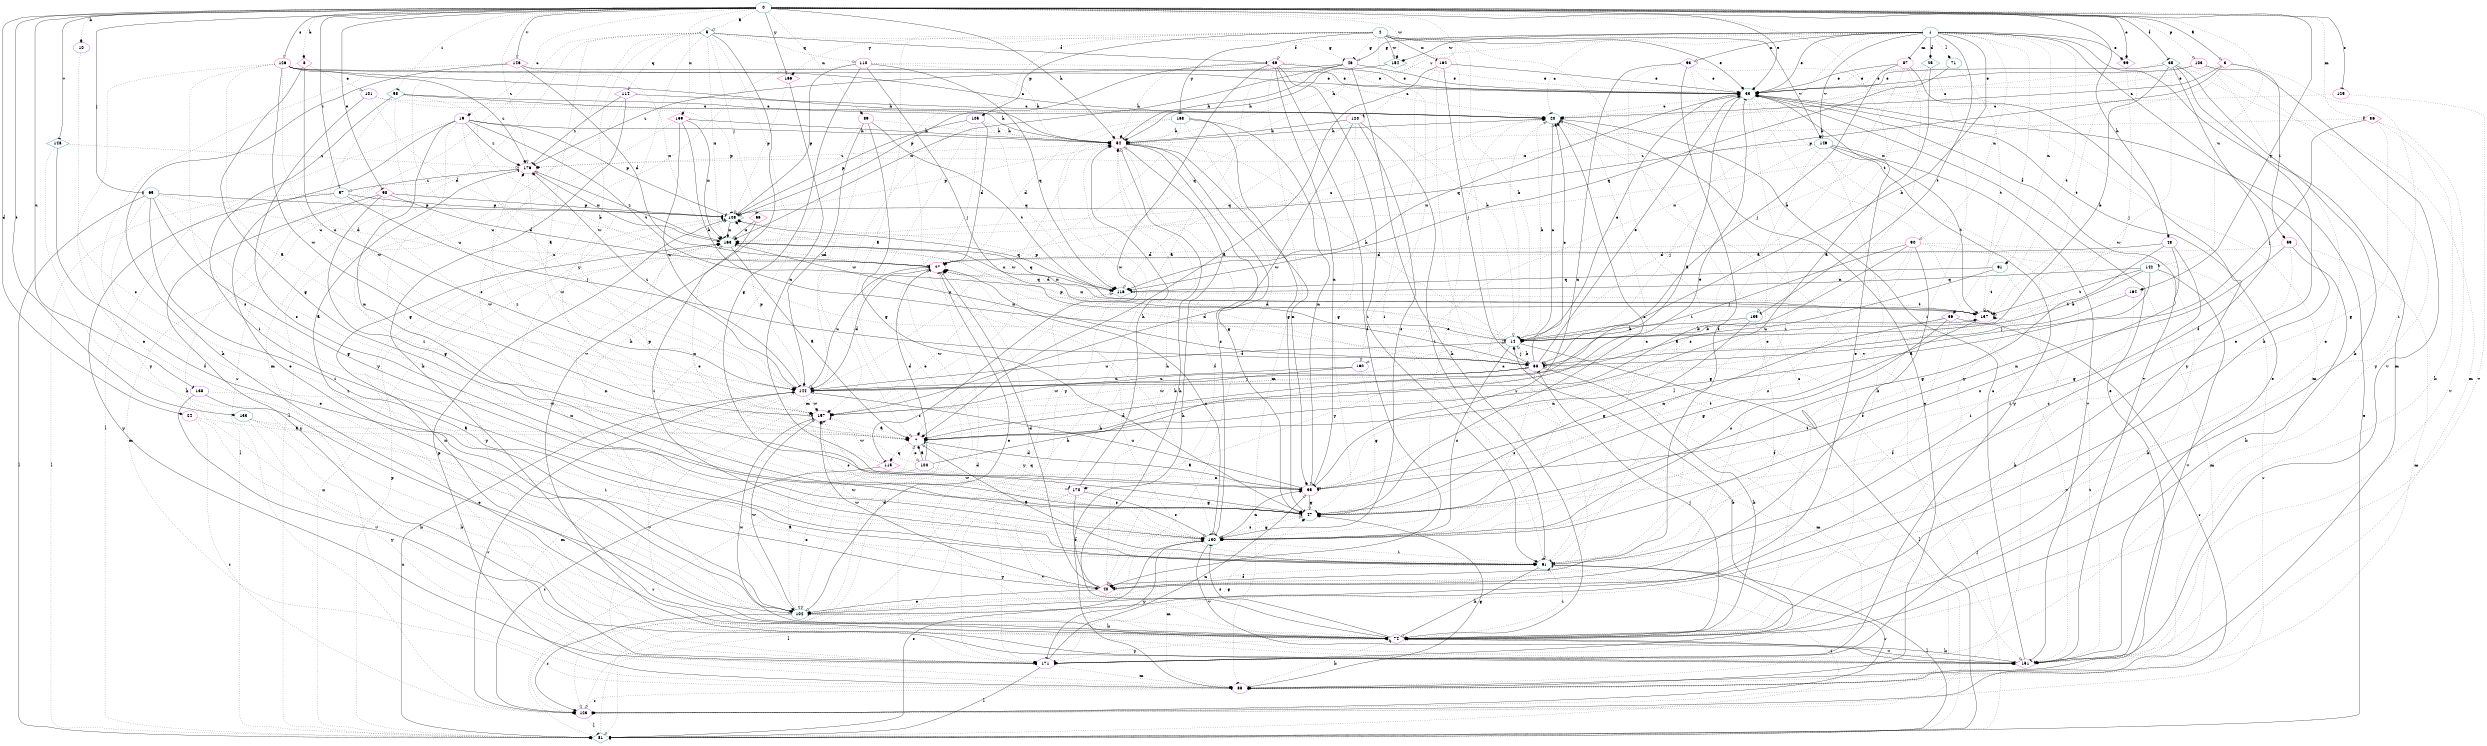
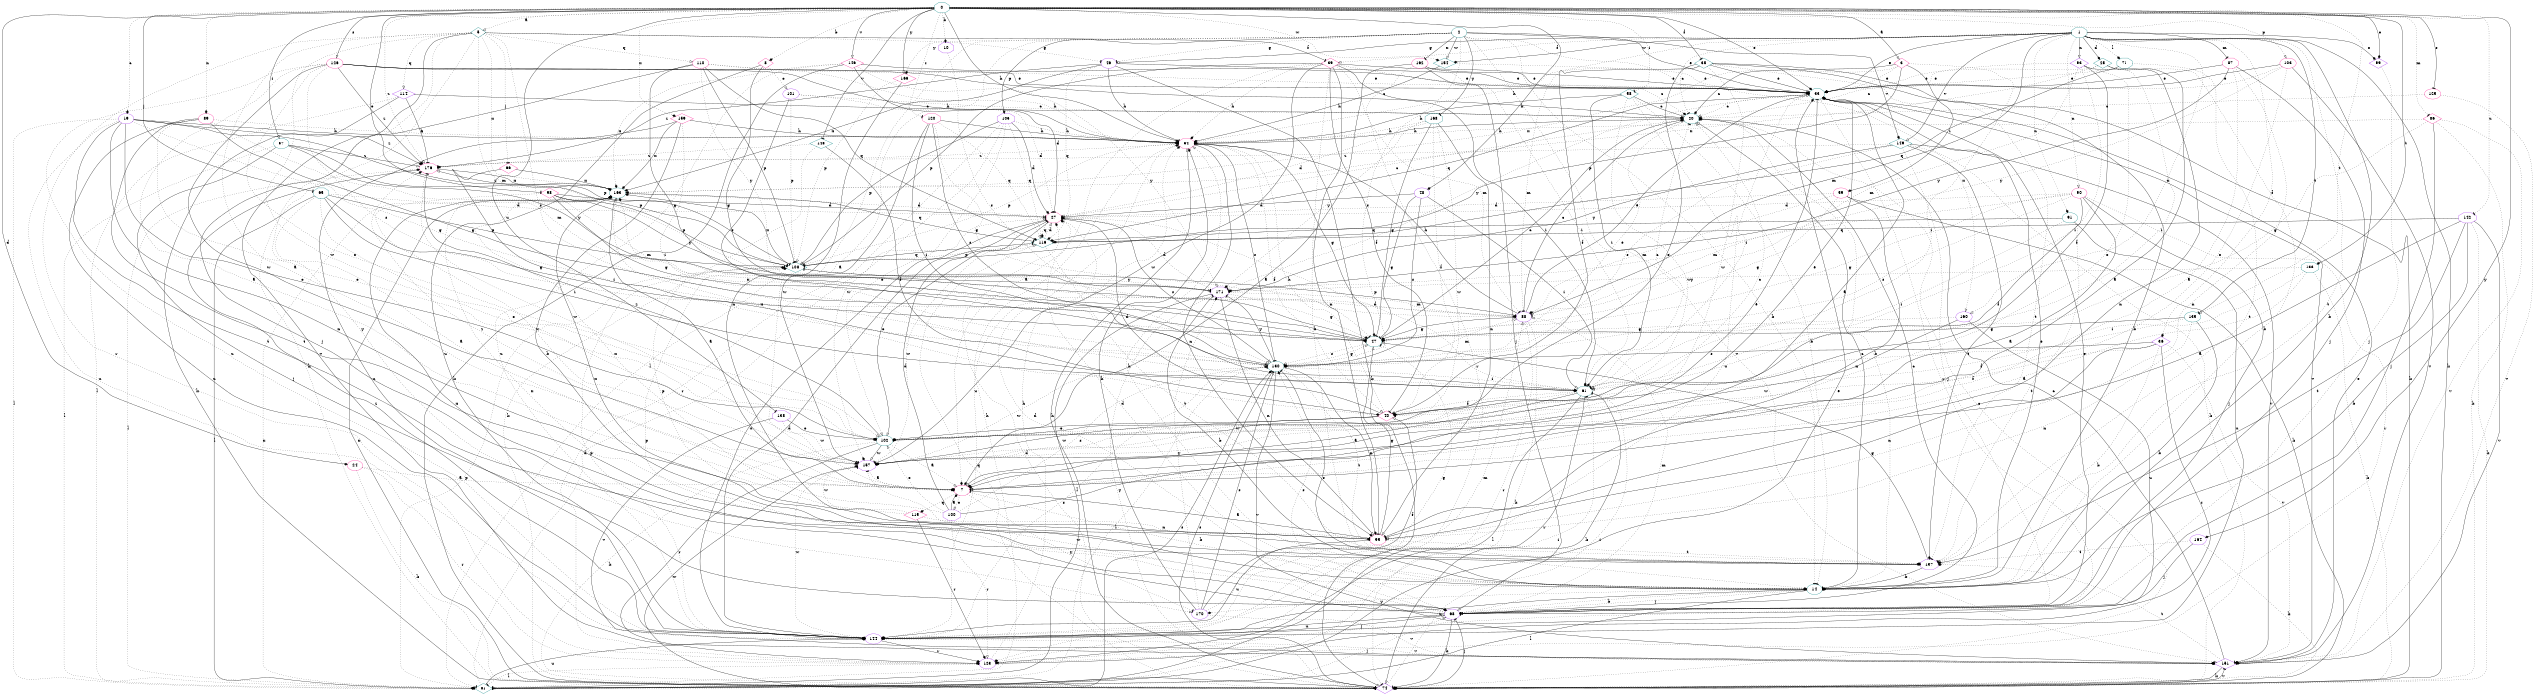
(1824, 144) -> (1901, 144)
(435, 178) -> (346, 154)
(2149, 267) -> (2467, 218)
(1123, 277) -> (1139, 270)
